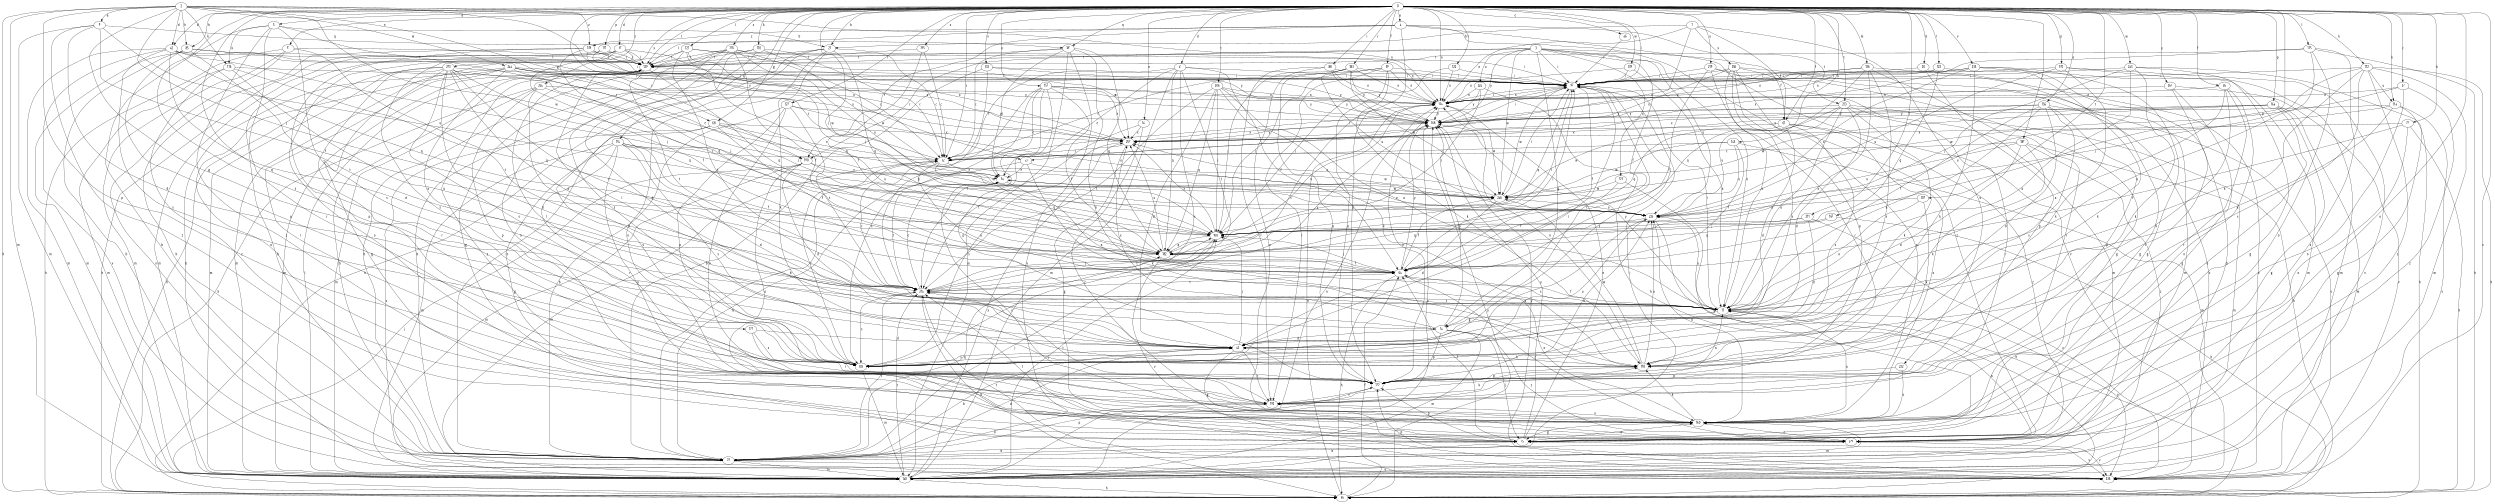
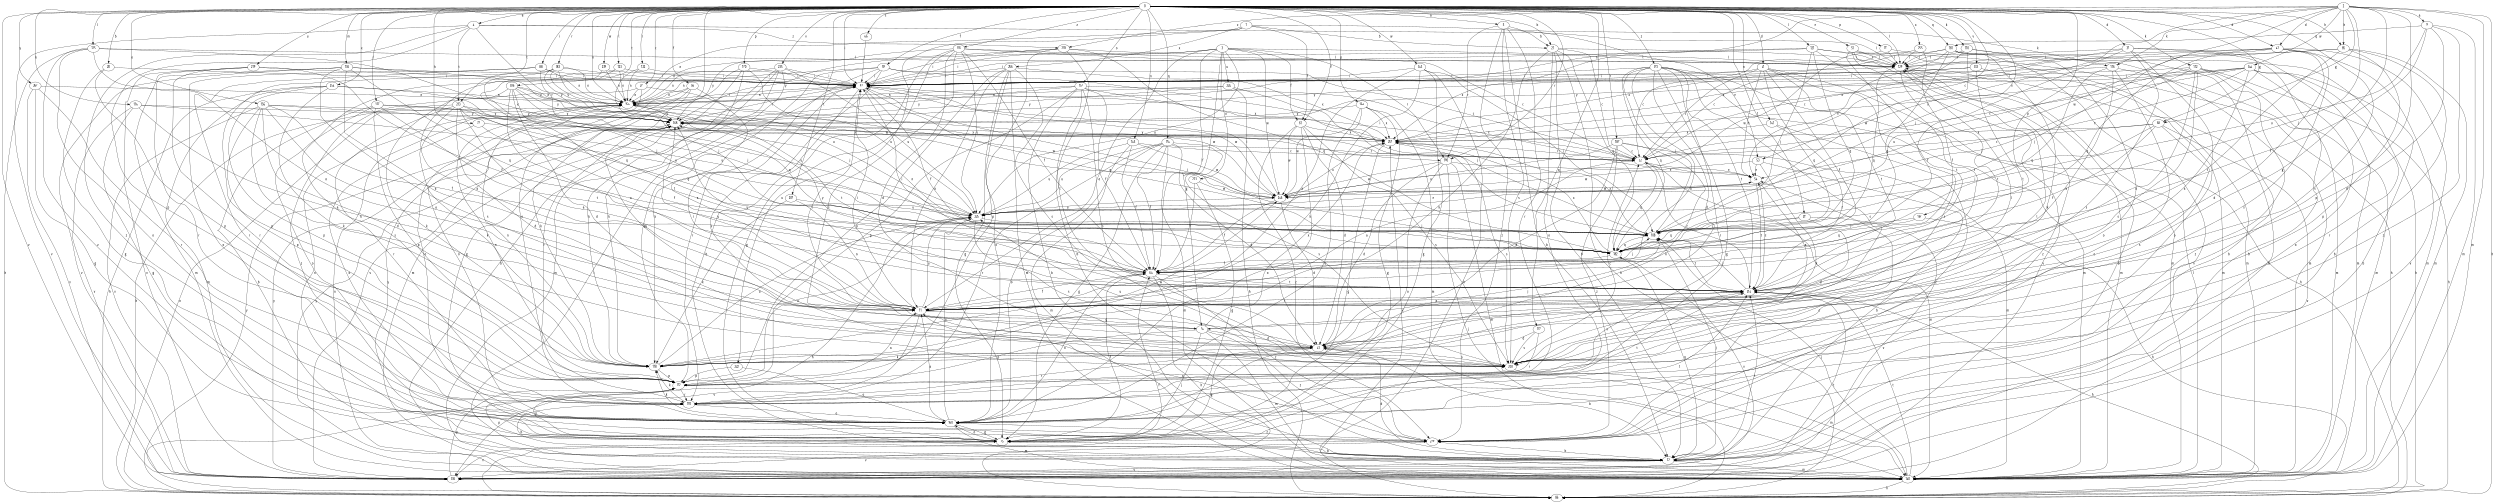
(2380, 85) -> (1695, 191)
(2457, 484) -> none
